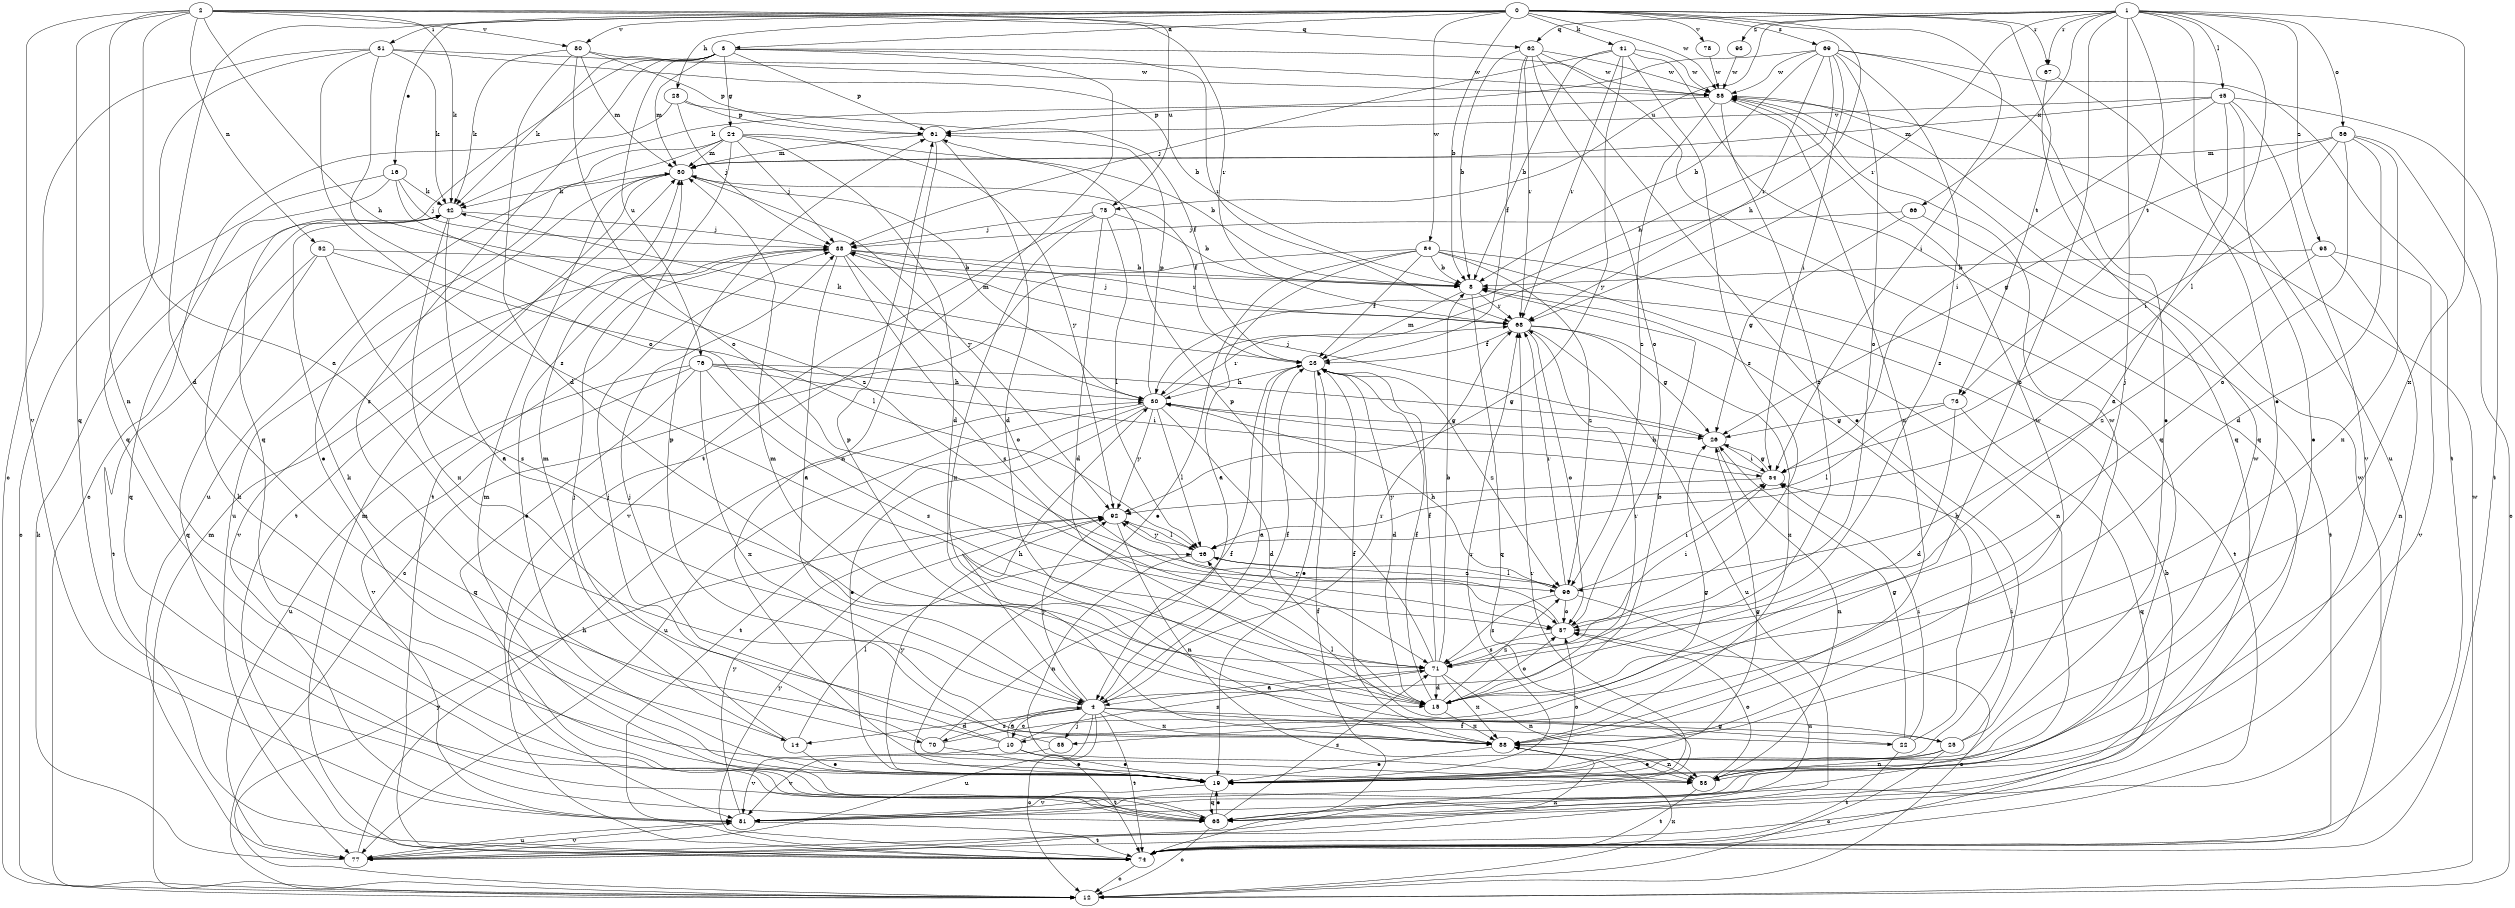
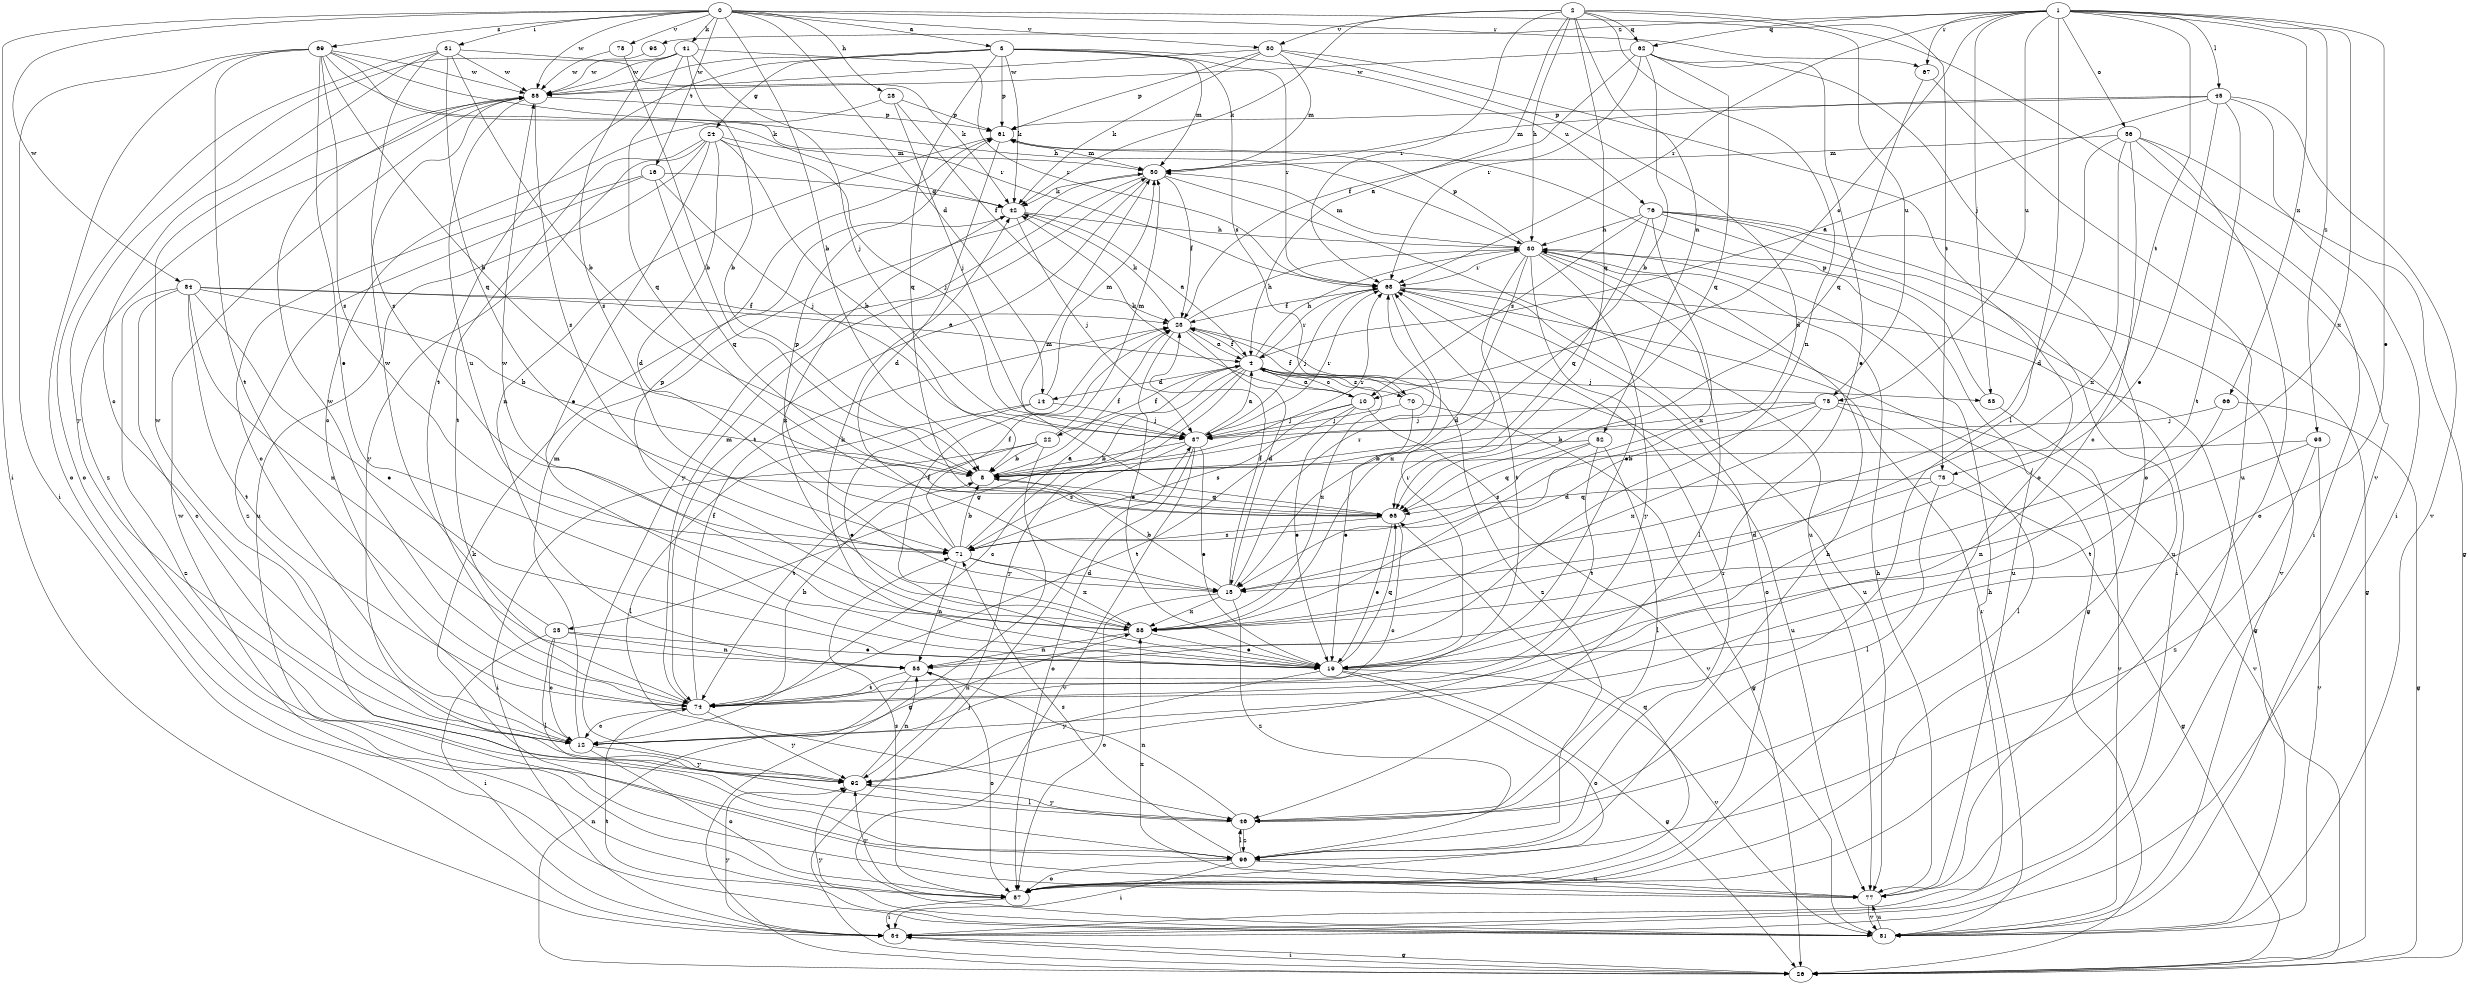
(408, 96) -> (691, 96)
(1837, 115) -> (1558, 115)
(428, 192) -> (934, 192)
(1763, 197) -> (1269, 237)
(840, 249) -> (1196, 440)
none -> (730, 325)
(1411, 325) -> (1119, 402)
(1905, 421) -> (472, 363)
(1021, 565) -> (1536, 287)
(1837, 617) -> (903, 968)
(1131, 781) -> none
none -> (1572, 868)
